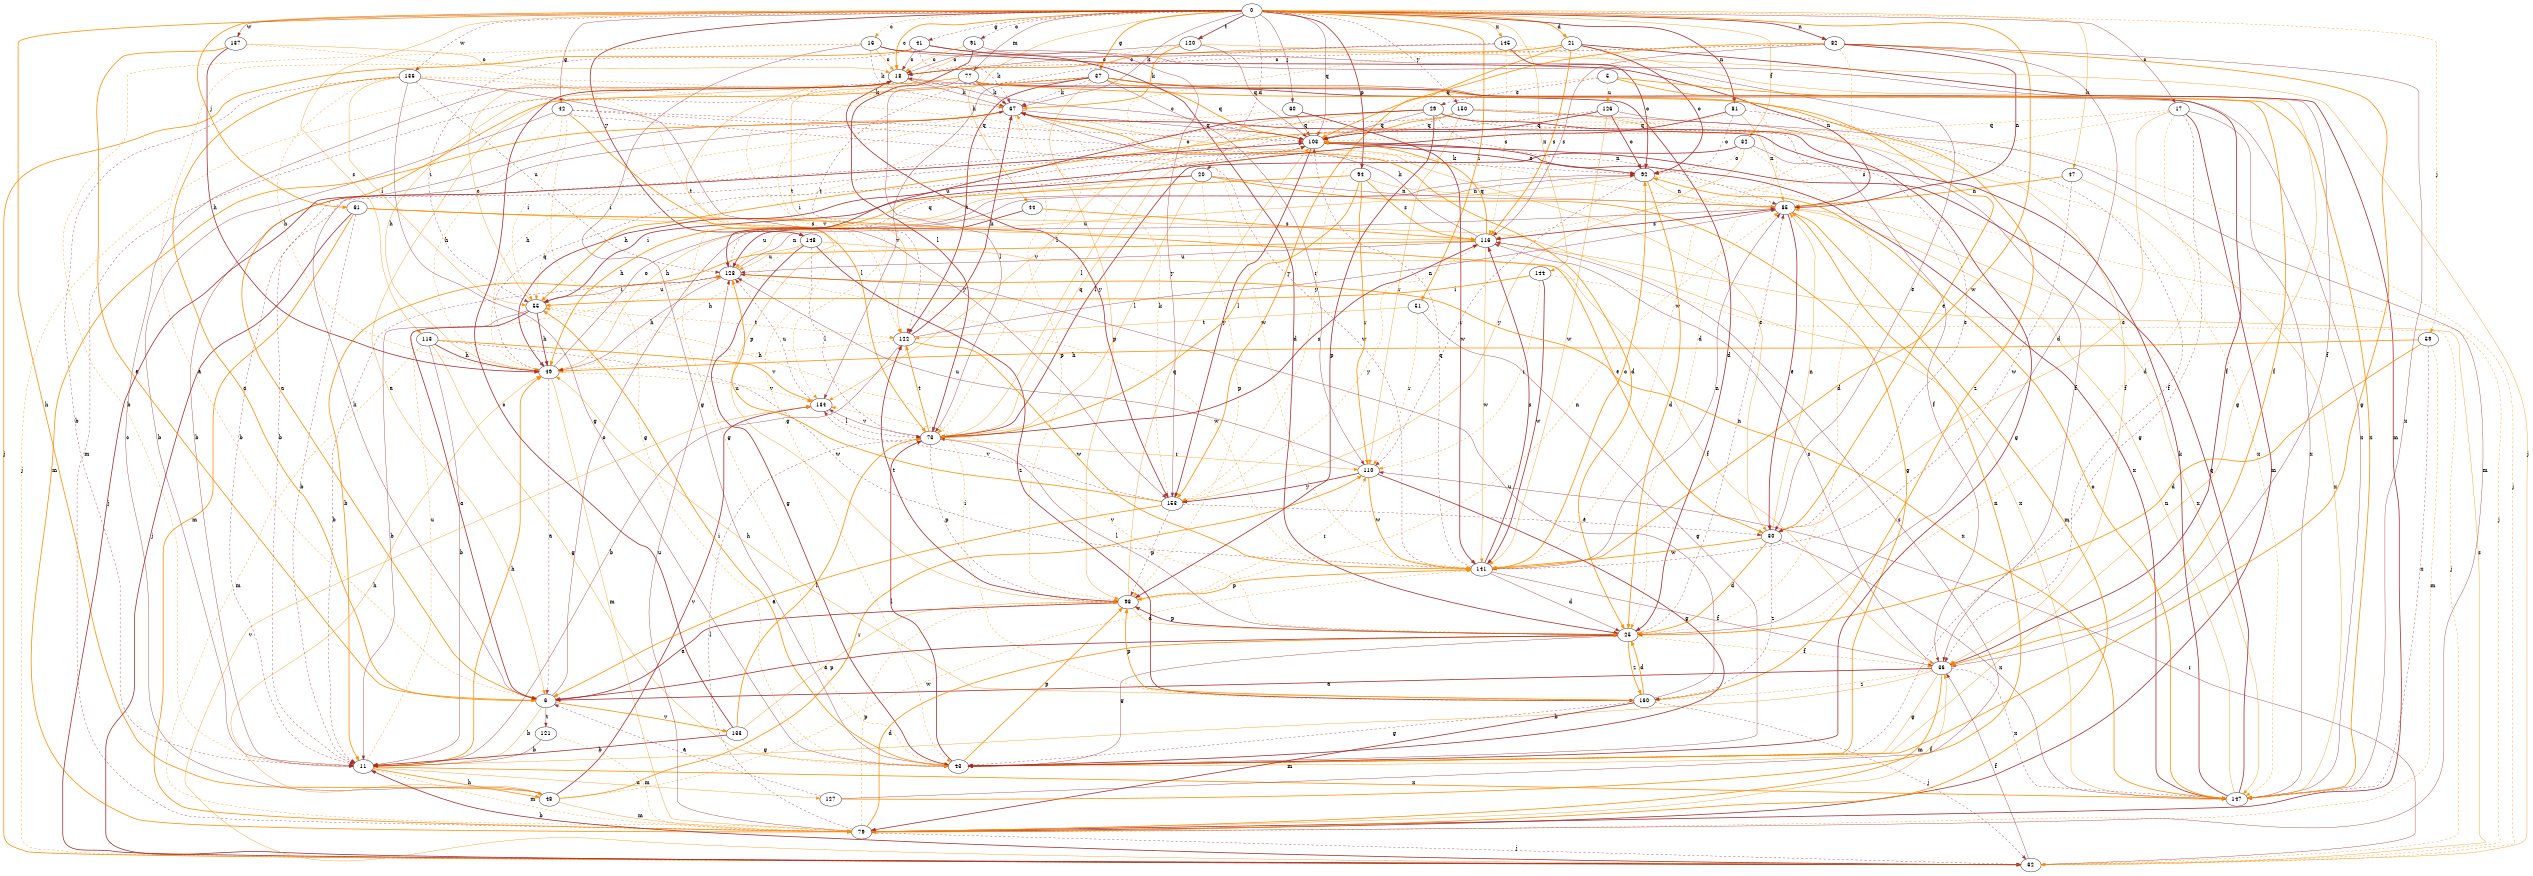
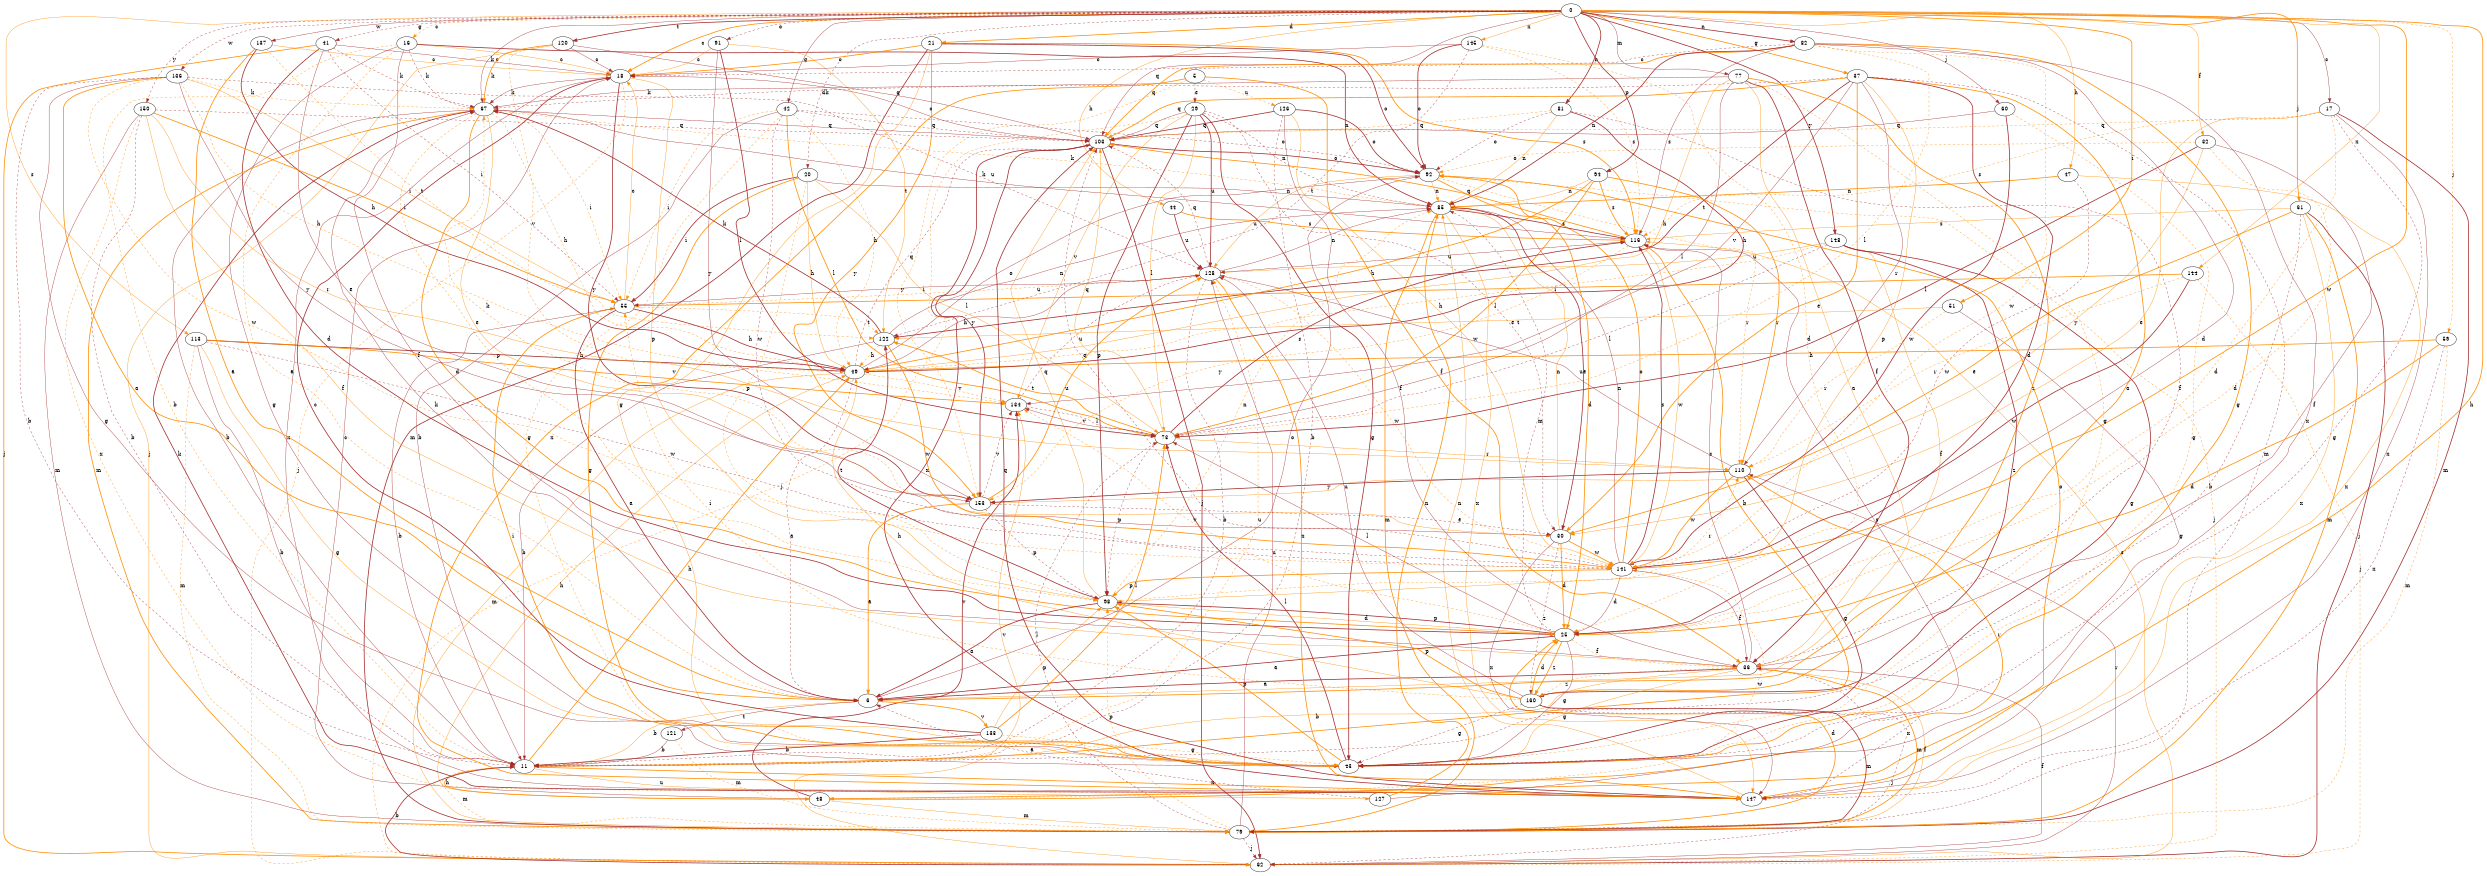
(1478, 294) -> (1697, 244)
(1740, 421) -> (1541, 421)
(93, 850) -> (1202, 486)
